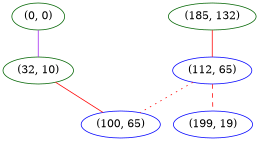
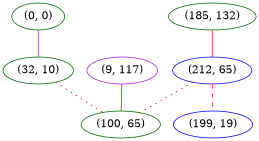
none -> (122, 70)
(212, 70) -> (212, 70)
(79, 97) -> (79, 97)
(121, 124) -> (121, 124)
